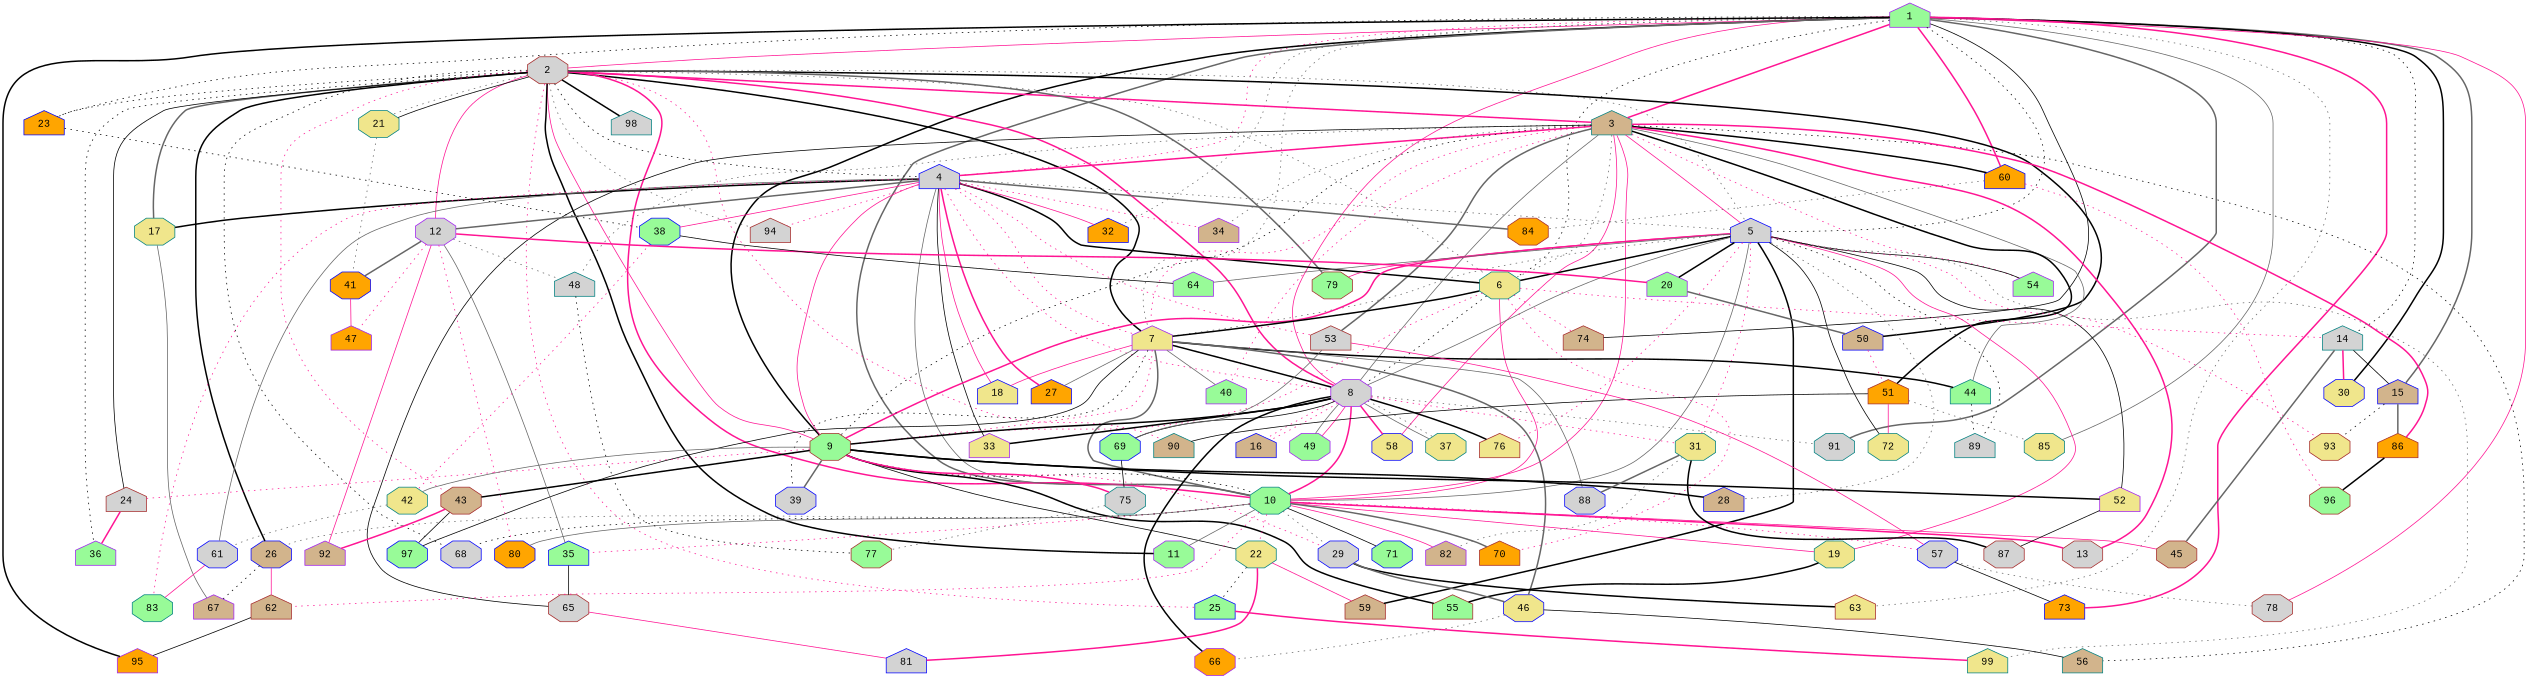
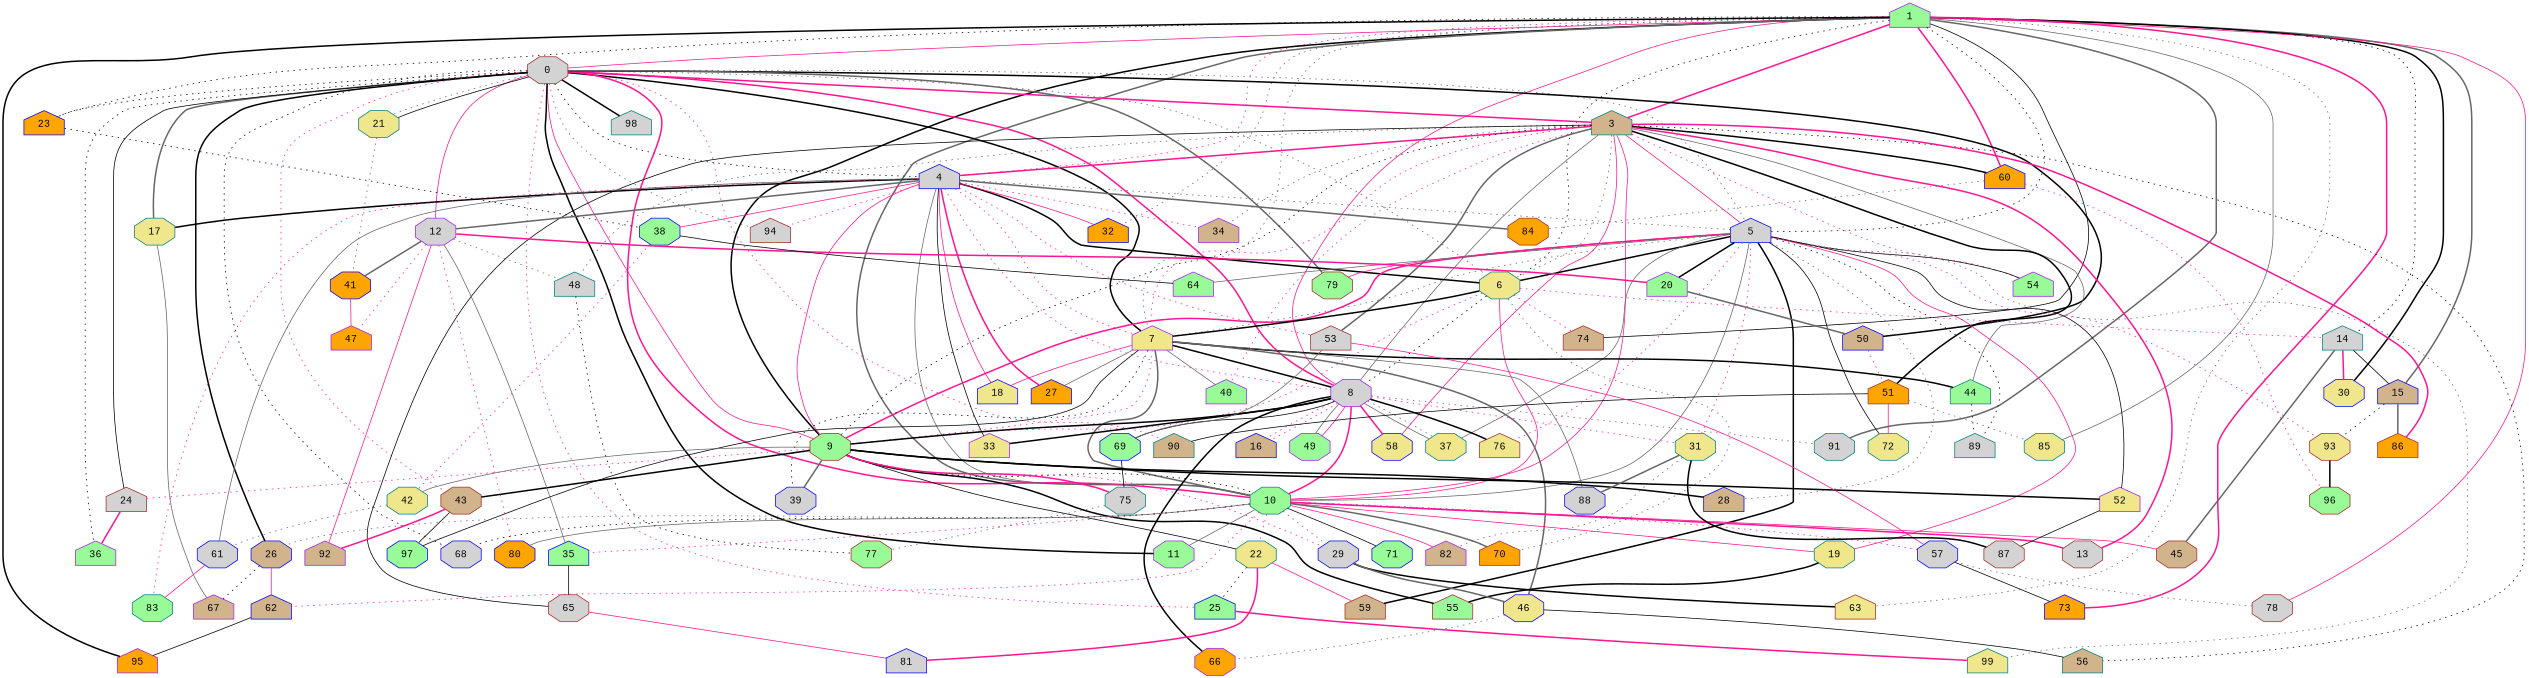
(548, 70) -> (548, 70)
(1545, 301) -> (1615, 346)
(1727, 426) -> (1727, 426)
(2364, 474) -> (2330, 474)
(271, 608) -> (271, 608)
